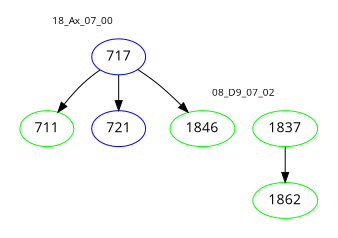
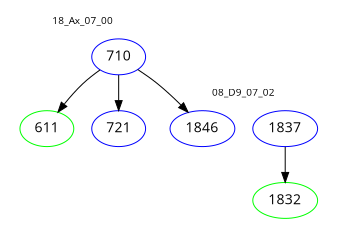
(119, 57) -> (119, 57)
(47, 129) -> (47, 129)
(202, 129) -> (202, 129)
(285, 129) -> (285, 129)
(285, 200) -> (285, 200)
